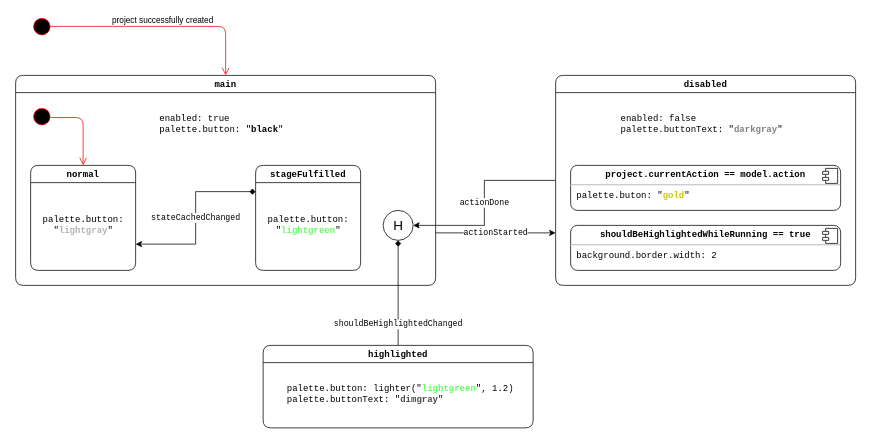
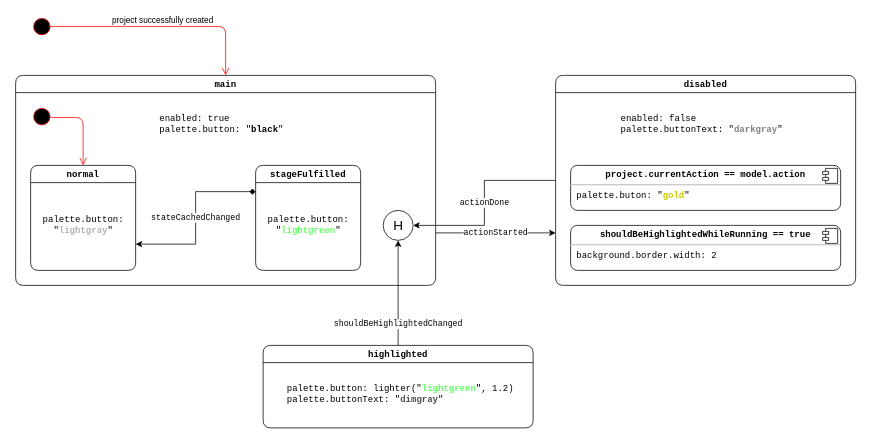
(398, 247) -> (398, 247)
